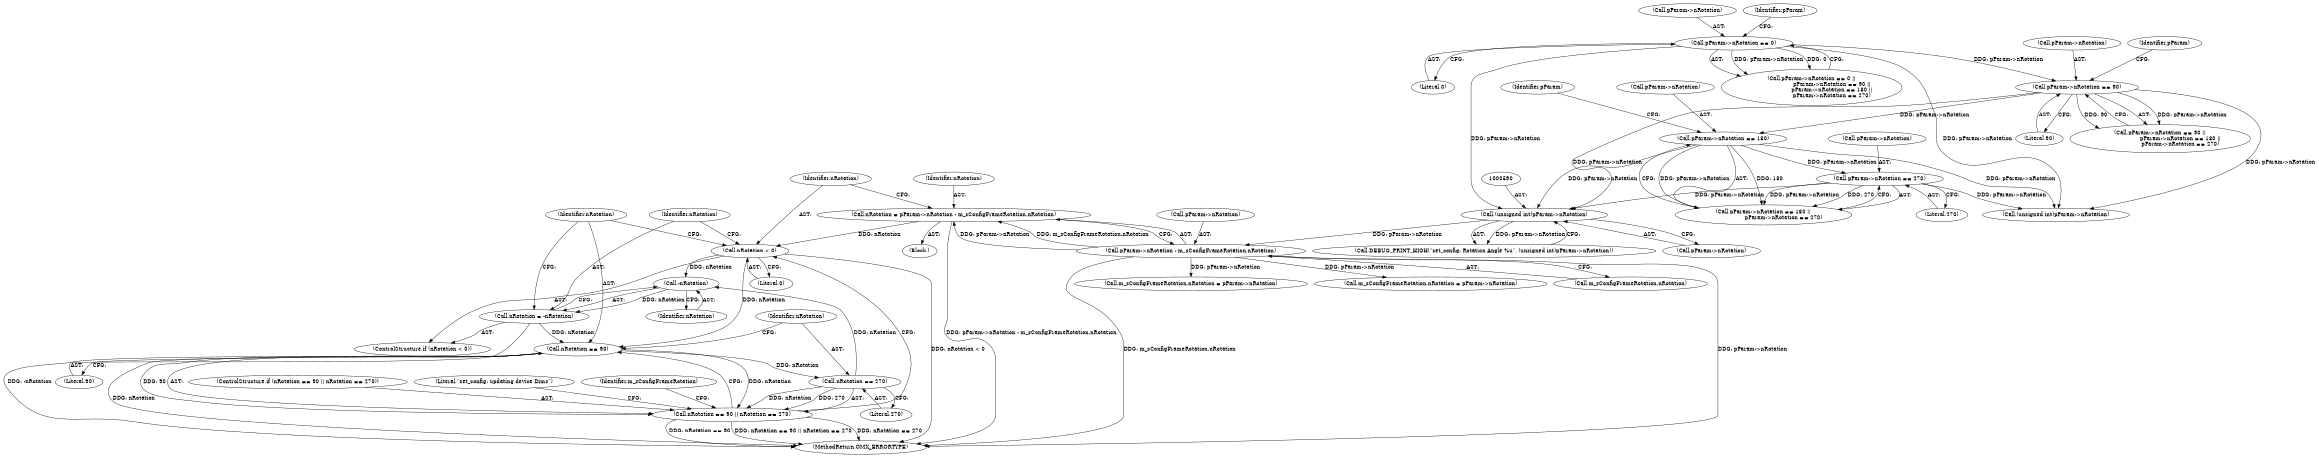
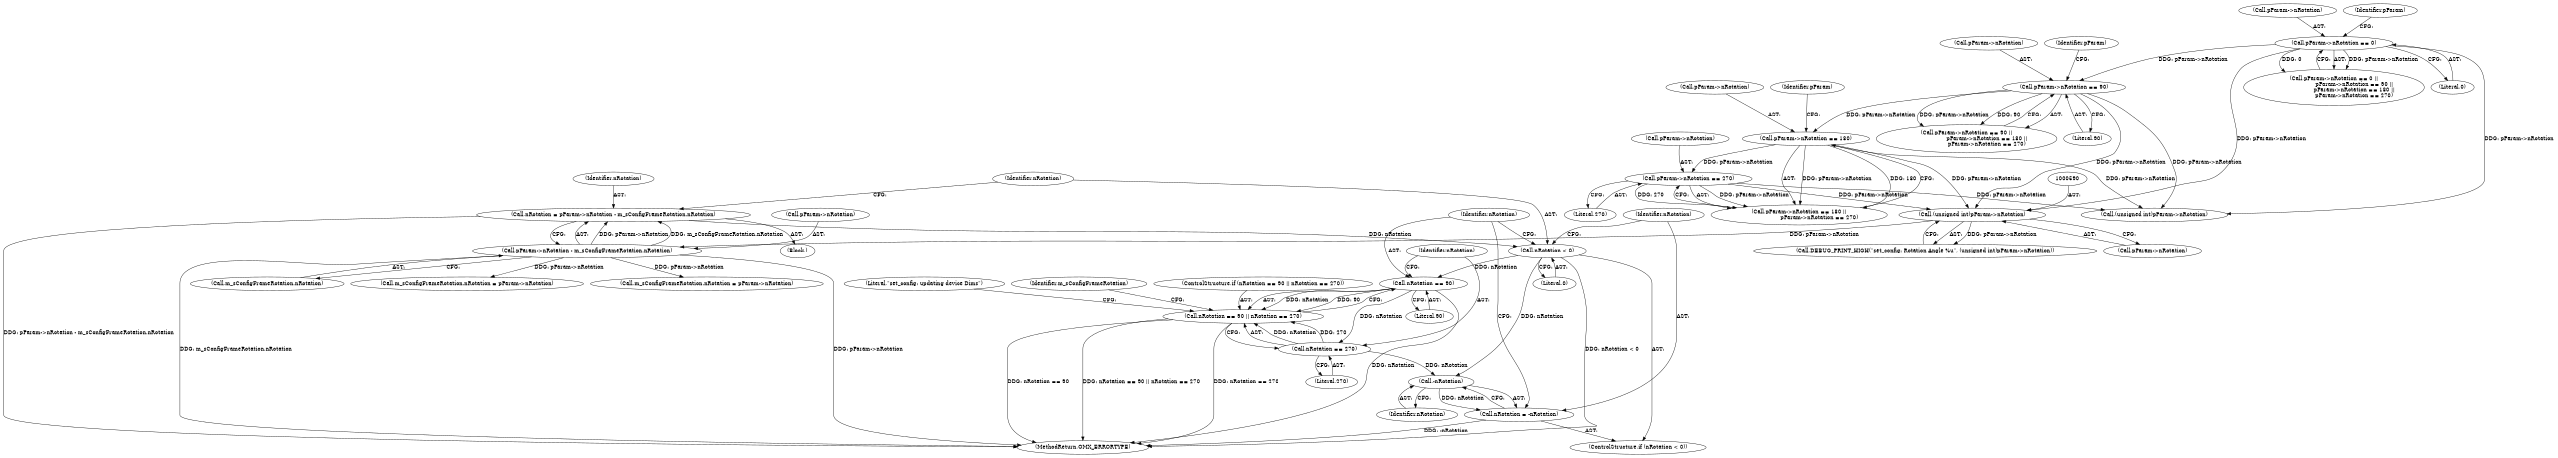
(549, 333) -> none
(906, 344) -> (1242, 343)
